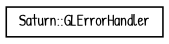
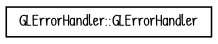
(85, 22) -> (109, 22)
